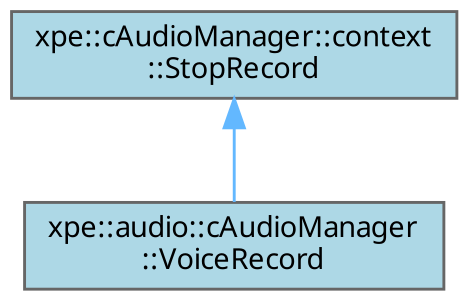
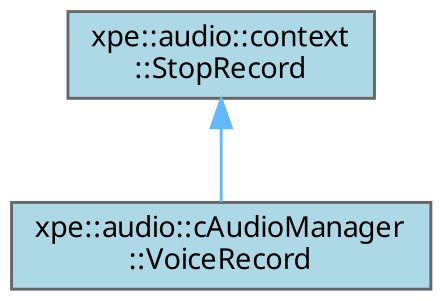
(234, 55) -> (221, 55)
